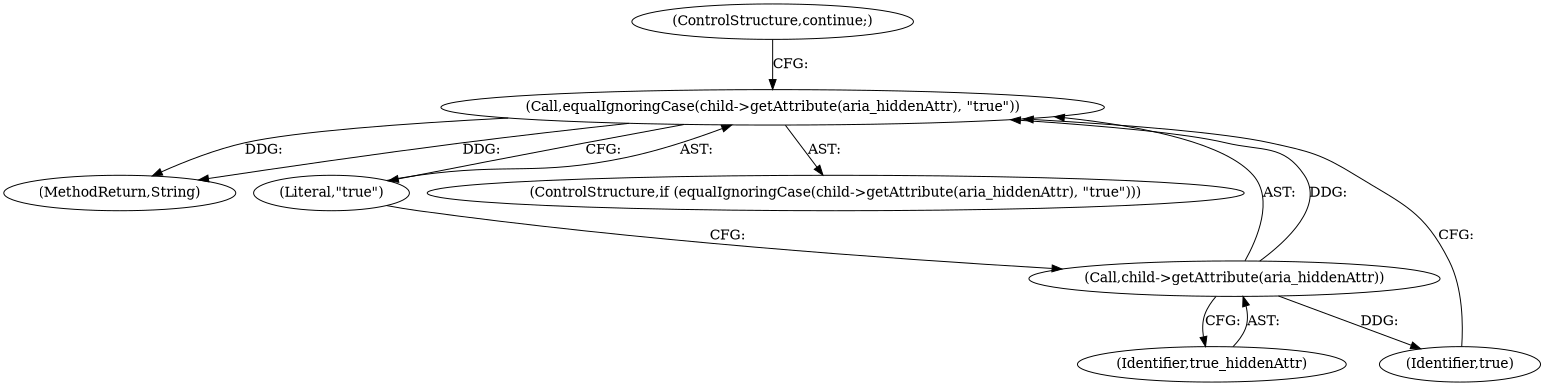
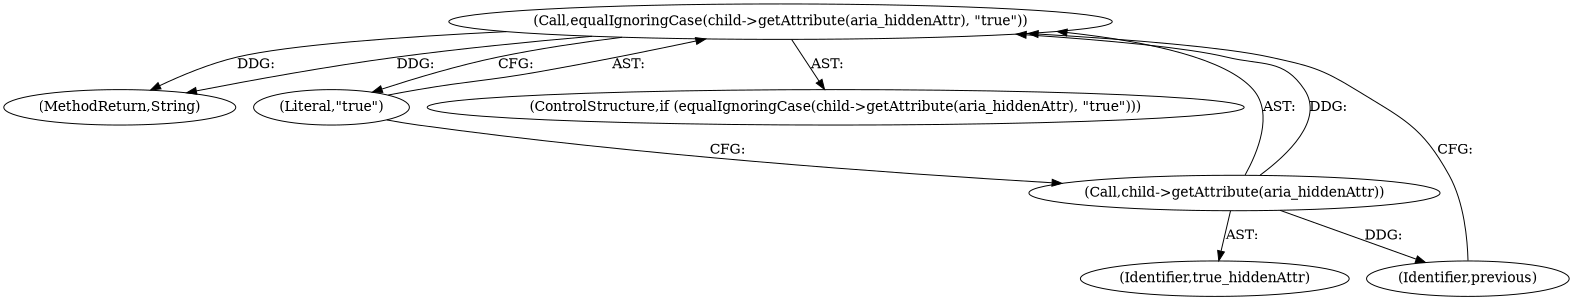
(773, 22) -> none
(1225, 322) -> (1244, 236)
(1246, 328) -> none
(1460, 364) -> (1468, 279)
